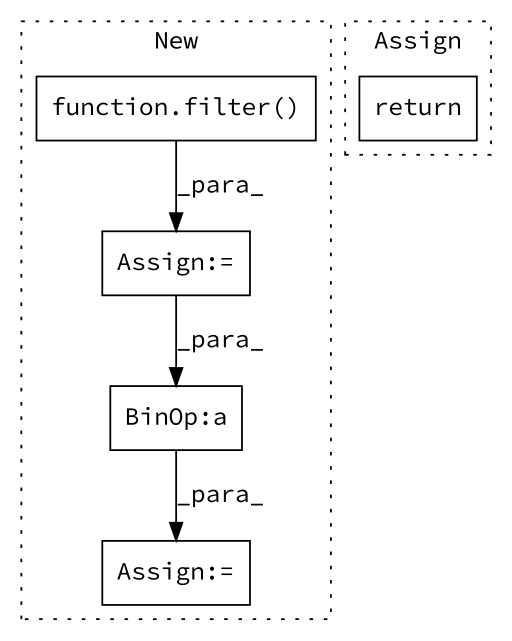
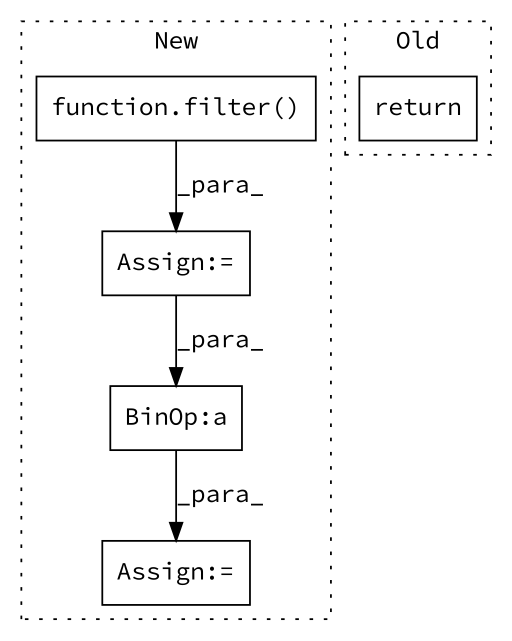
(418, 42) -> (418, 42)
